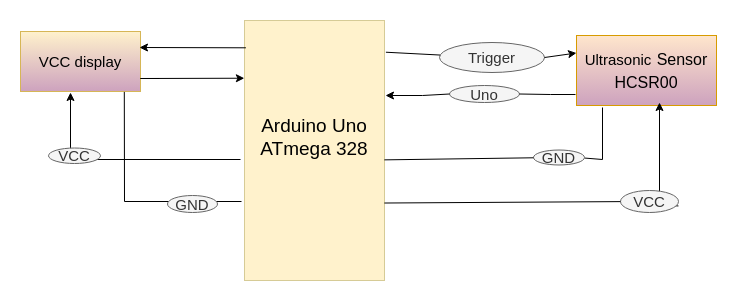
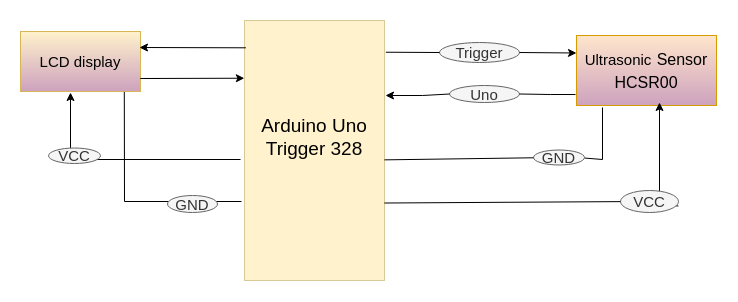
(492, 58) -> (480, 53)
(81, 62) -> (81, 62)
(315, 138) -> (315, 138)
